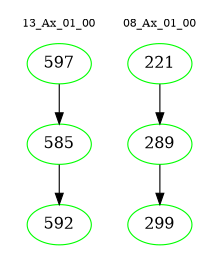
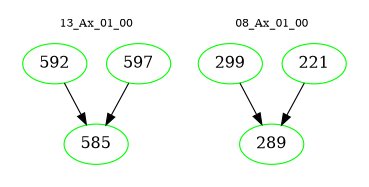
(59, 179) -> (73, 99)
(160, 179) -> (248, 99)
